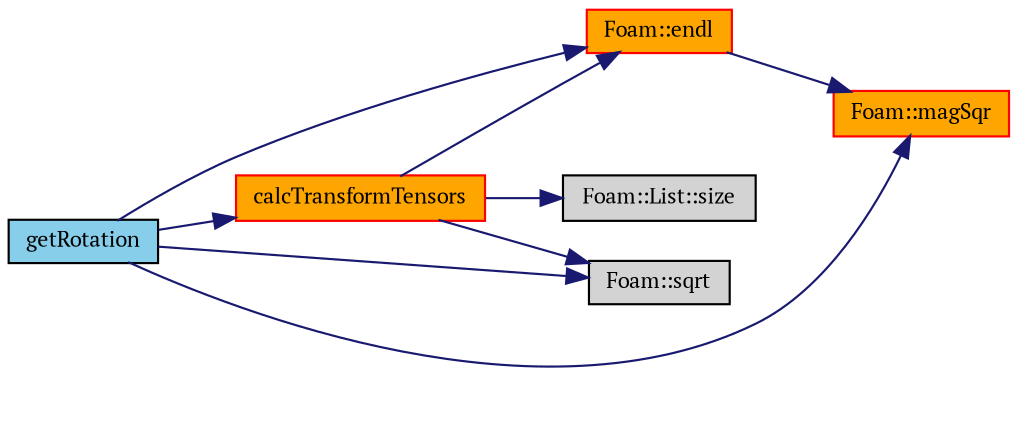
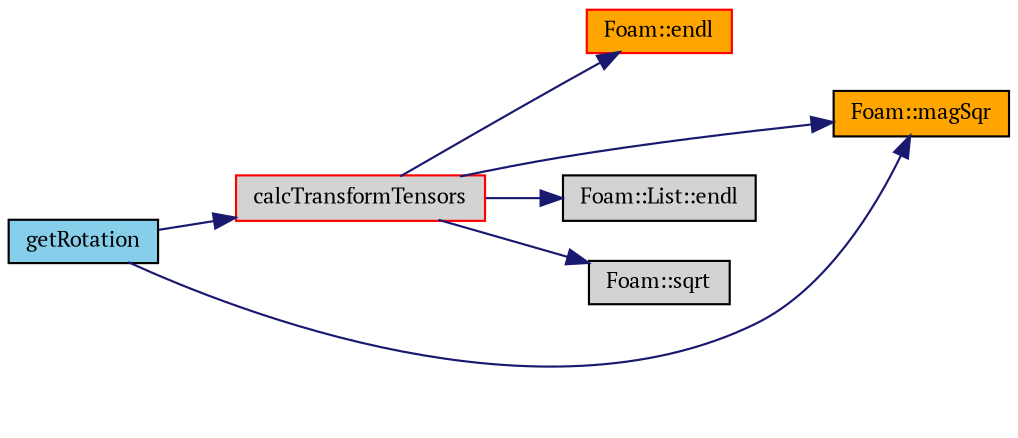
(778, 69) -> (635, 146)
(921, 114) -> (921, 114)
(334, 120) -> none
(361, 198) -> (361, 198)
(659, 198) -> (659, 198)
(362, 261) -> none
